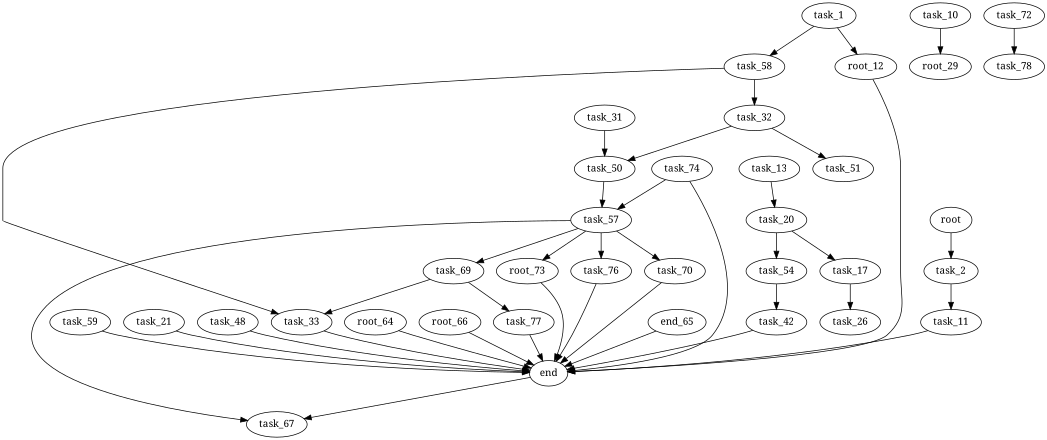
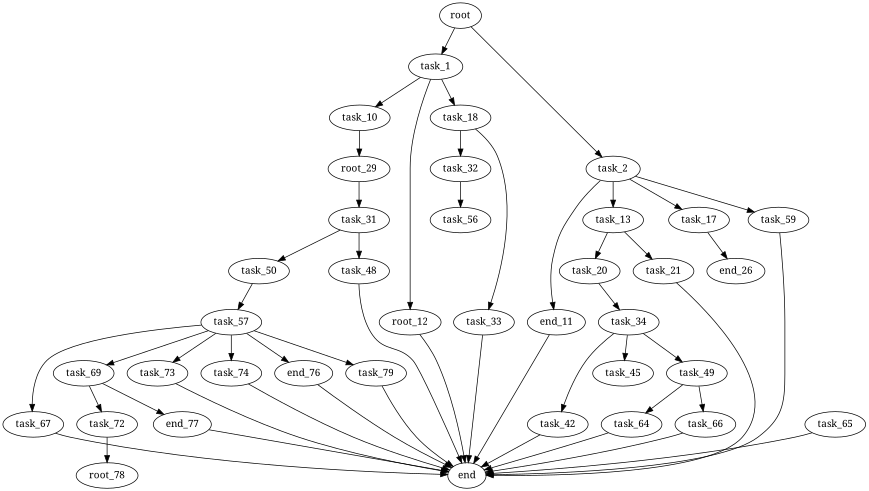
none -> (450, 38)
(754, 67) -> (461, 118)
(1014, 67) -> (107, 476)
none -> (401, 90)
(683, 142) -> none
(843, 169) -> (461, 220)
none -> (359, 191)
none -> (613, 191)
(645, 193) -> (231, 344)
none -> (691, 193)
none -> (359, 242)
none -> (636, 243)
(810, 244) -> (653, 193)
(527, 271) -> (157, 373)
(601, 271) -> (304, 373)
(675, 271) -> (376, 373)
(776, 271) -> (629, 322)
(381, 295) -> (94, 396)
(375, 322) -> (632, 424)
(450, 322) -> (705, 424)
(524, 322) -> (182, 424)
(677, 322) -> (835, 424)
(850, 322) -> (736, 271)
(951, 322) -> (556, 322)
none -> (623, 373)
none -> (697, 373)
(421, 397) -> (247, 463)
